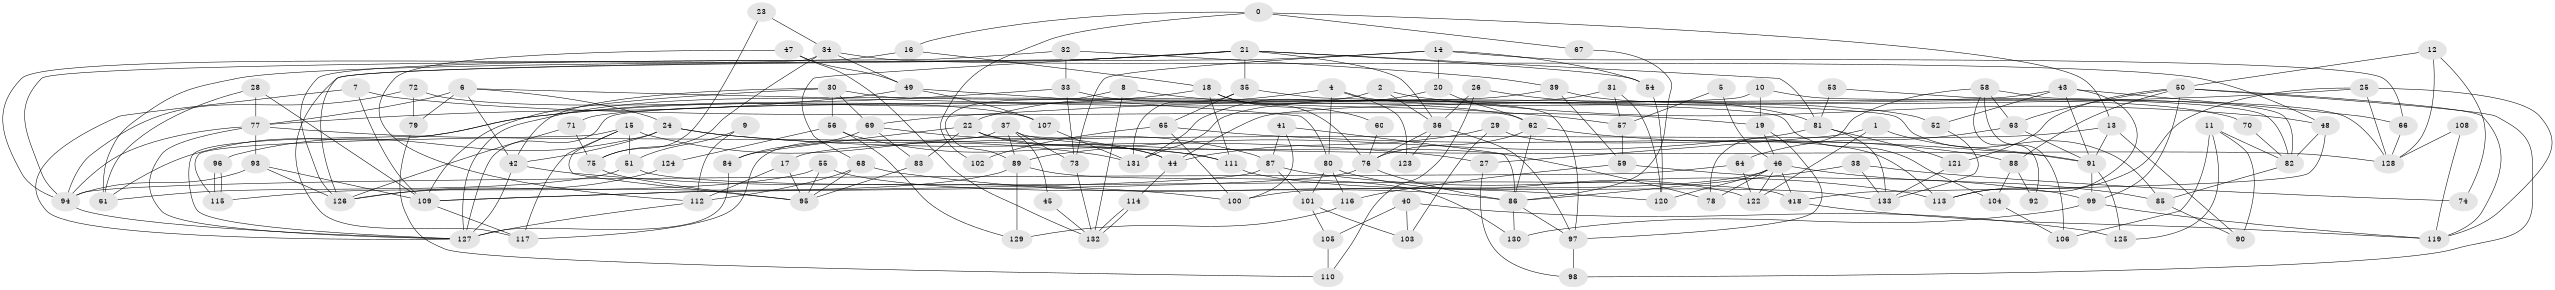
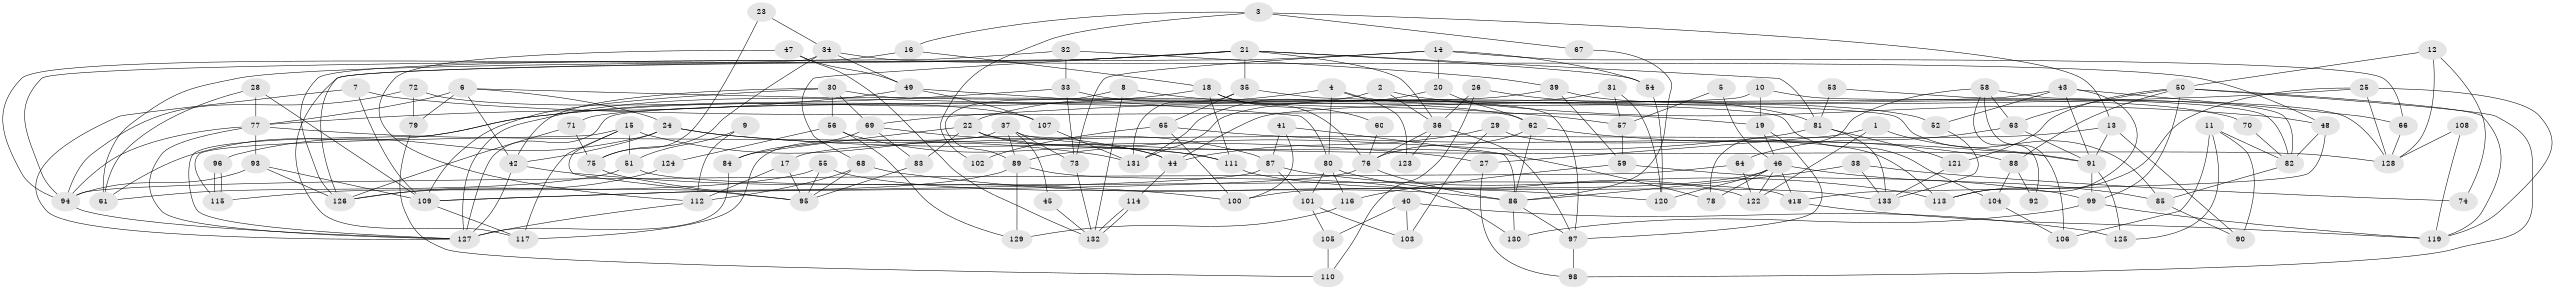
(1259, 12) -> (1259, 12)
